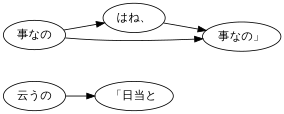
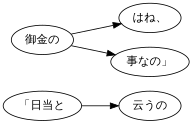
(181, 26) -> none
(34, 35) -> (42, 40)
(76, 96) -> (96, 106)
